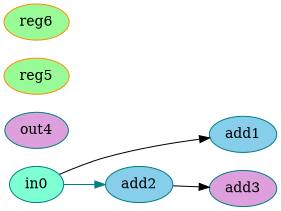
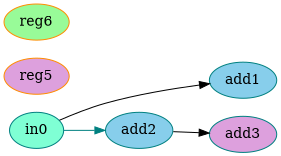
(37, 76) -> (37, 76)
(37, 130) -> none
